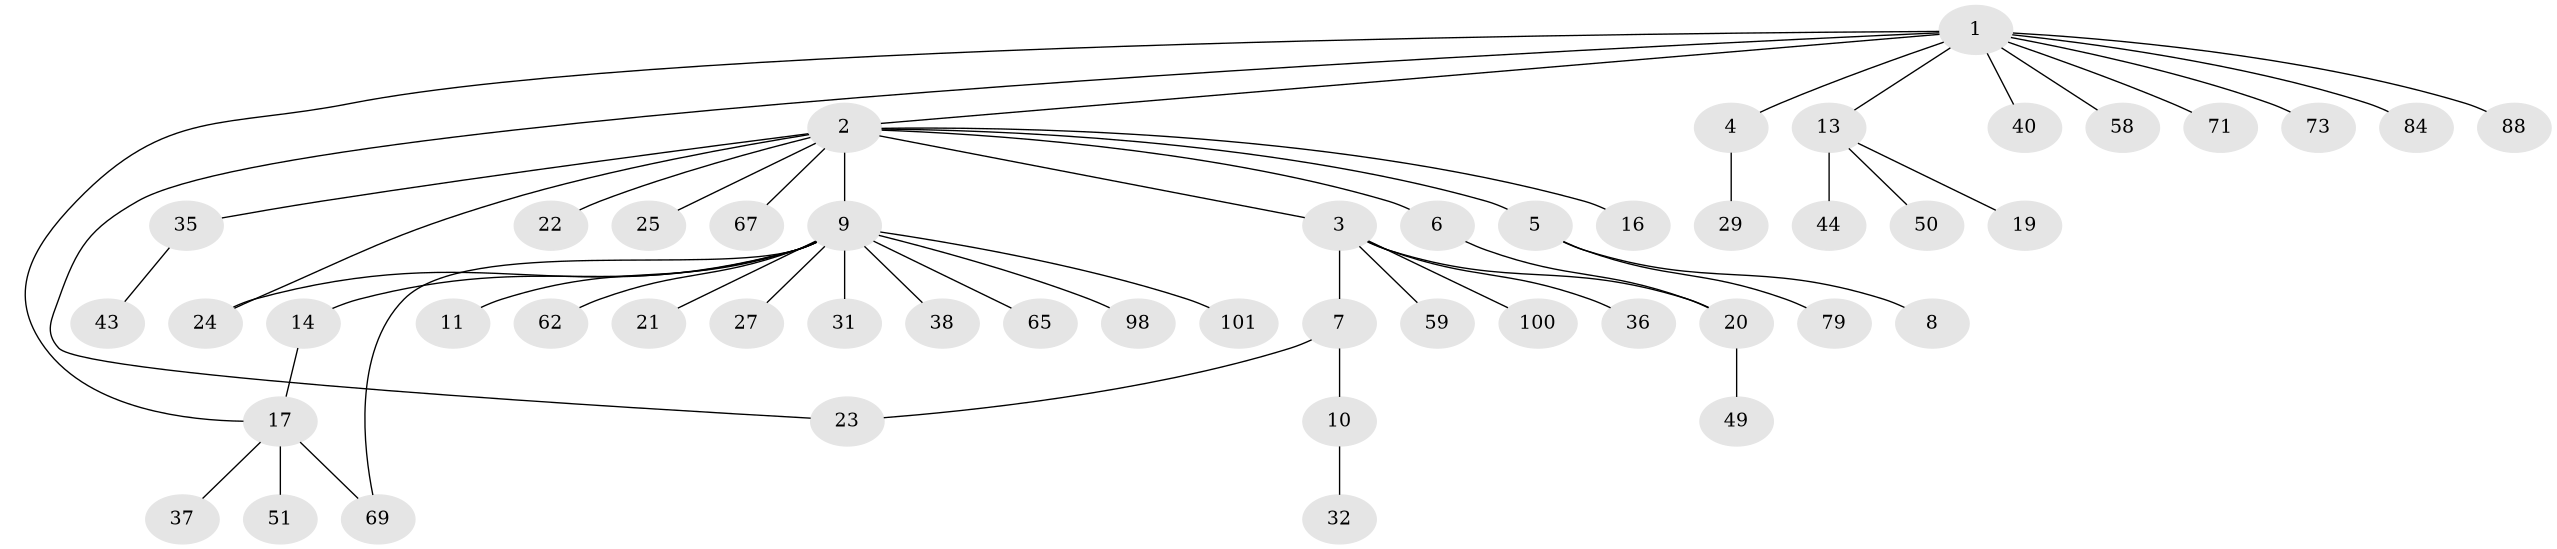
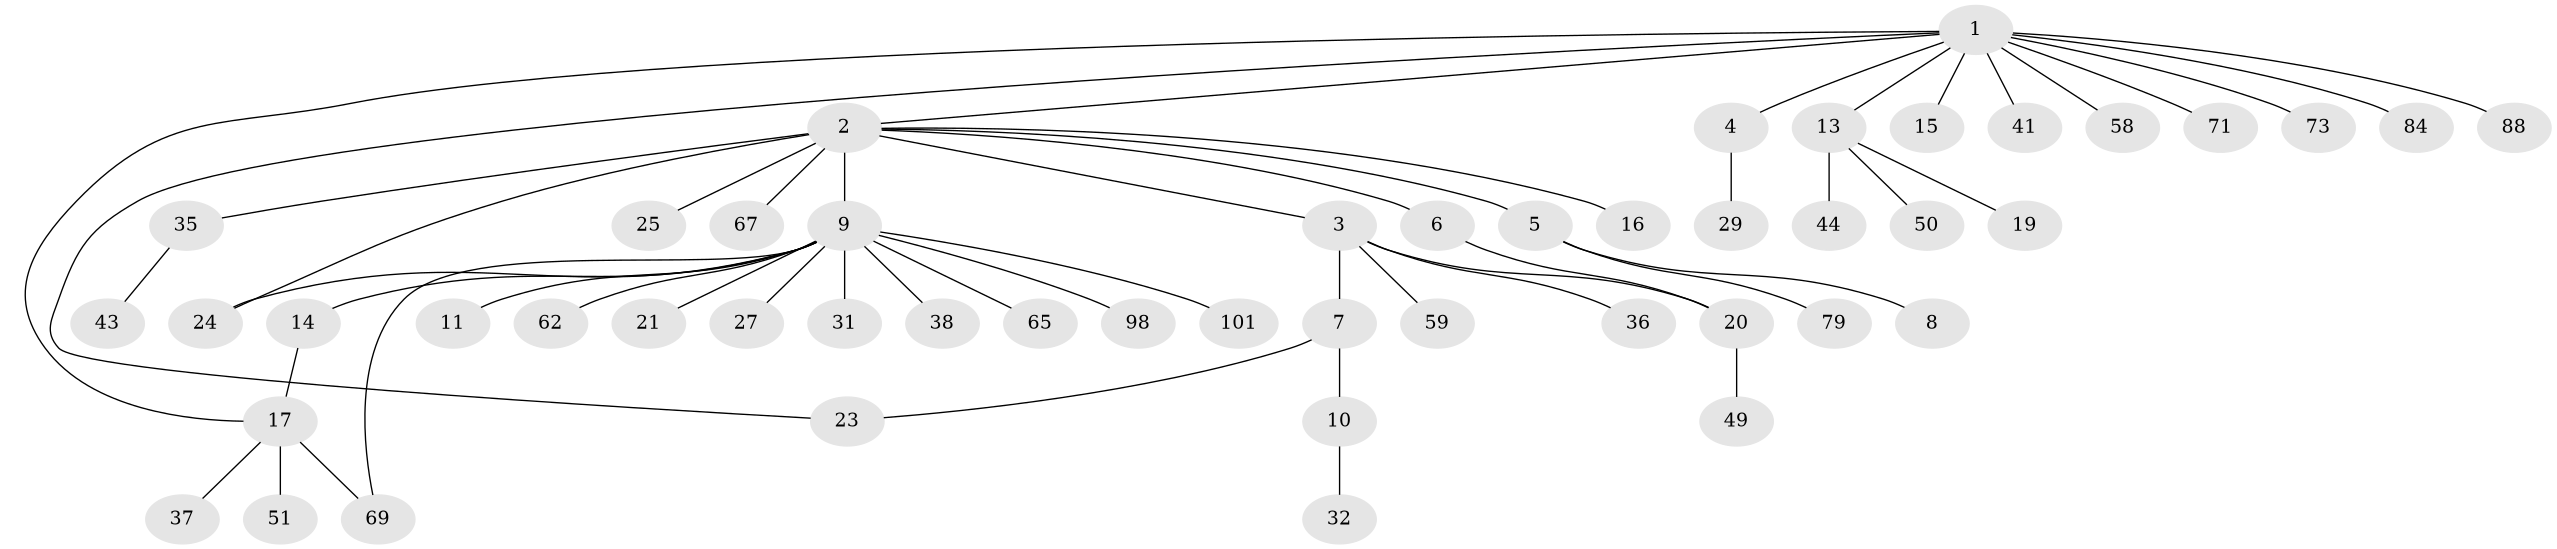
none -> (1927, 128)
(2025, 128) -> (2025, 128)
(551, 226) -> none
(1538, 324) -> none
